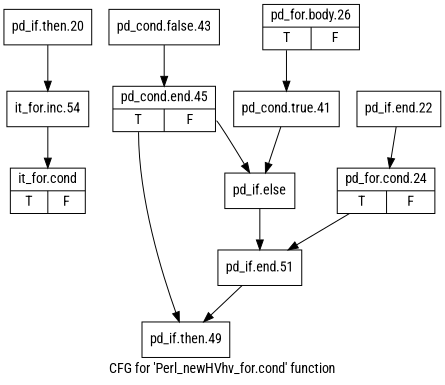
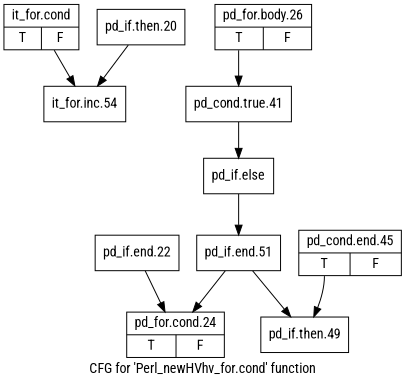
(164, 27) -> none
(231, 142) -> none
(48, 143) -> (62, 64)
(323, 229) -> (212, 287)
